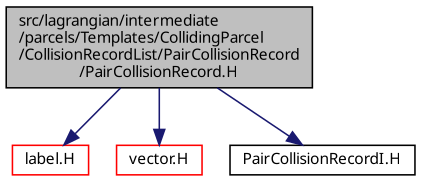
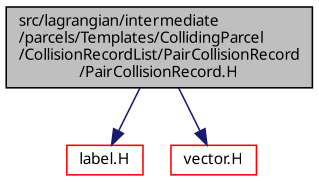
(322, 160) -> none
